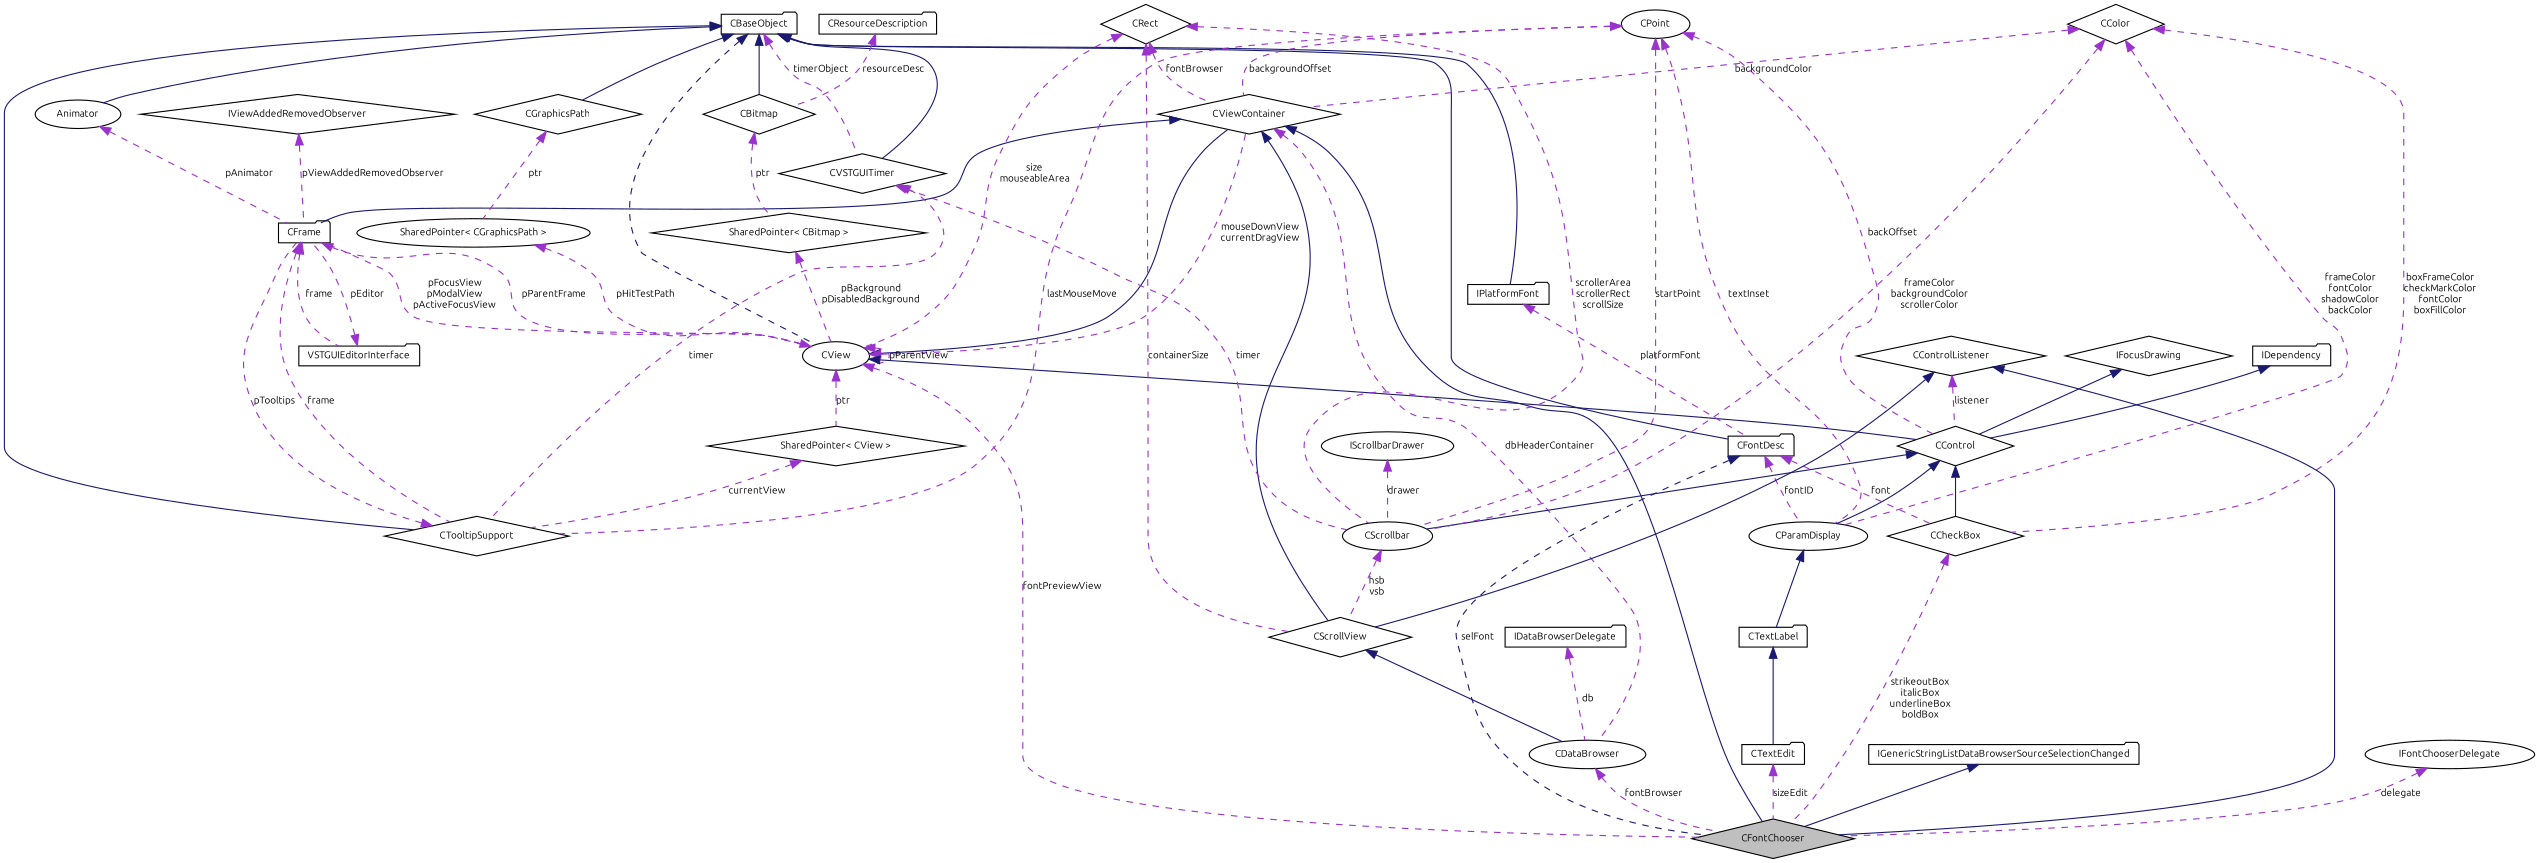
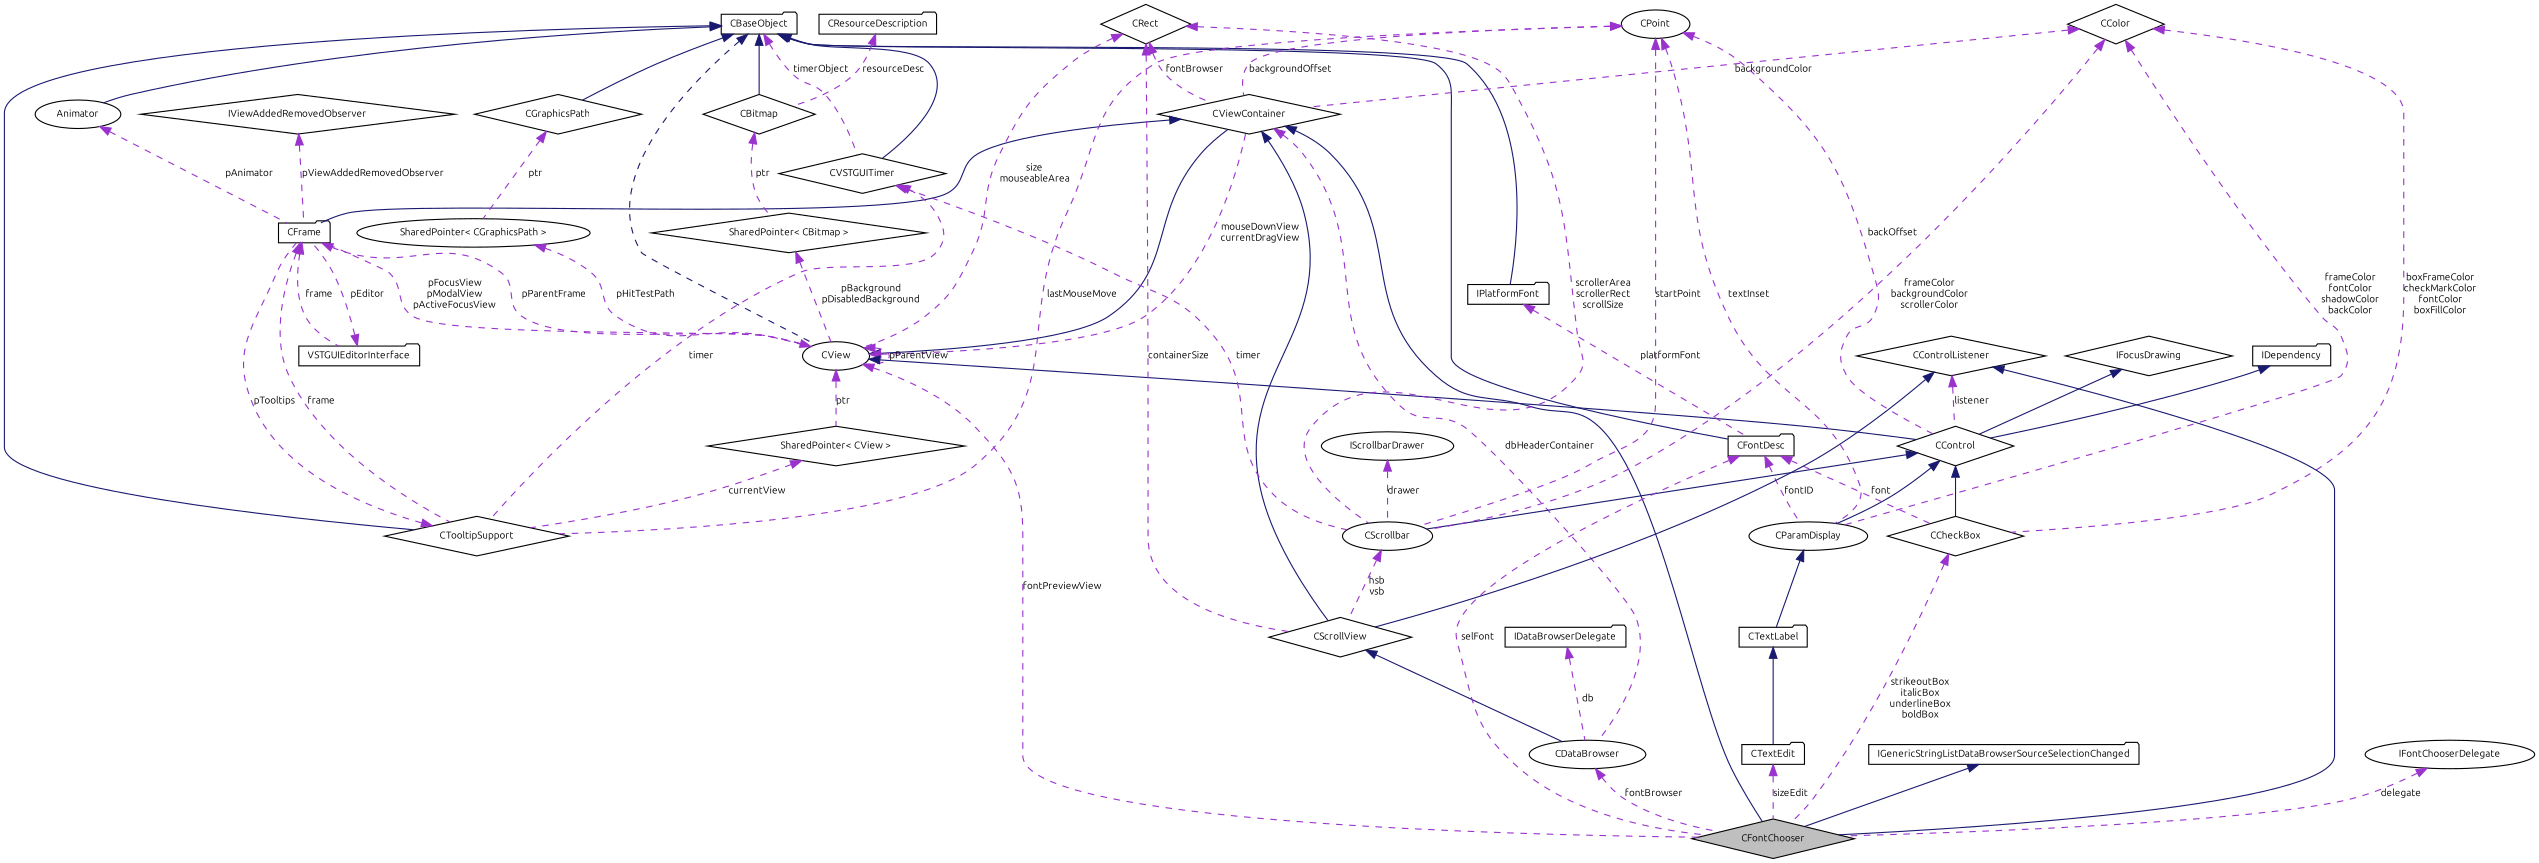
(1458, 646) -> (1458, 646)
